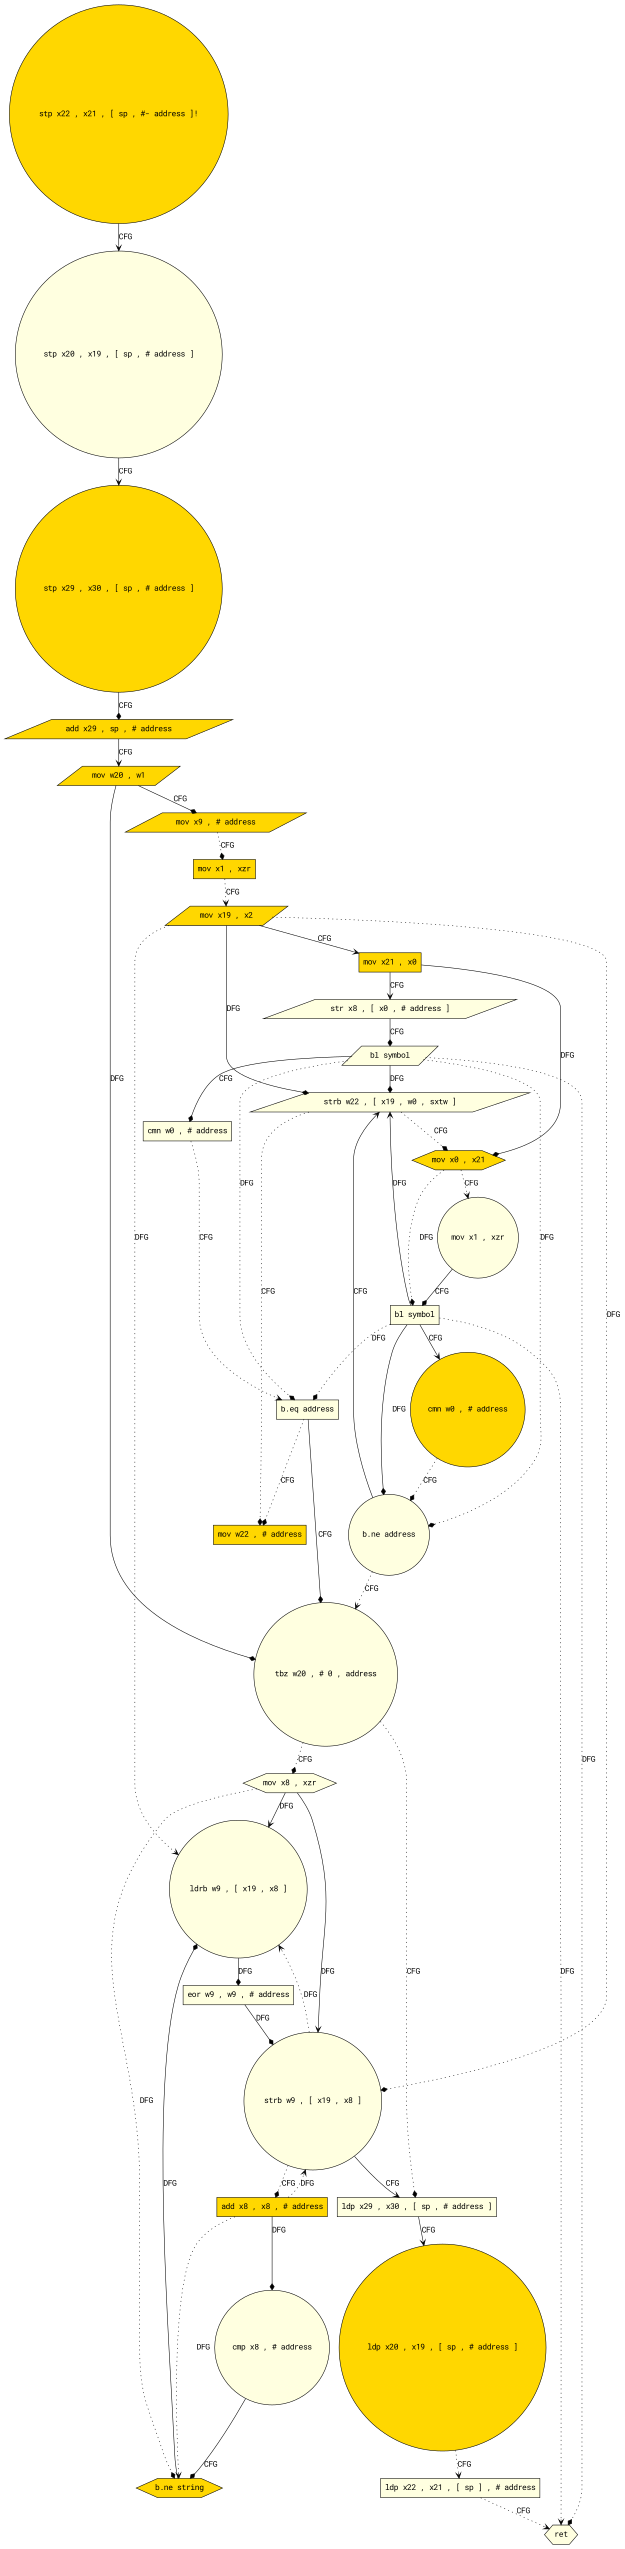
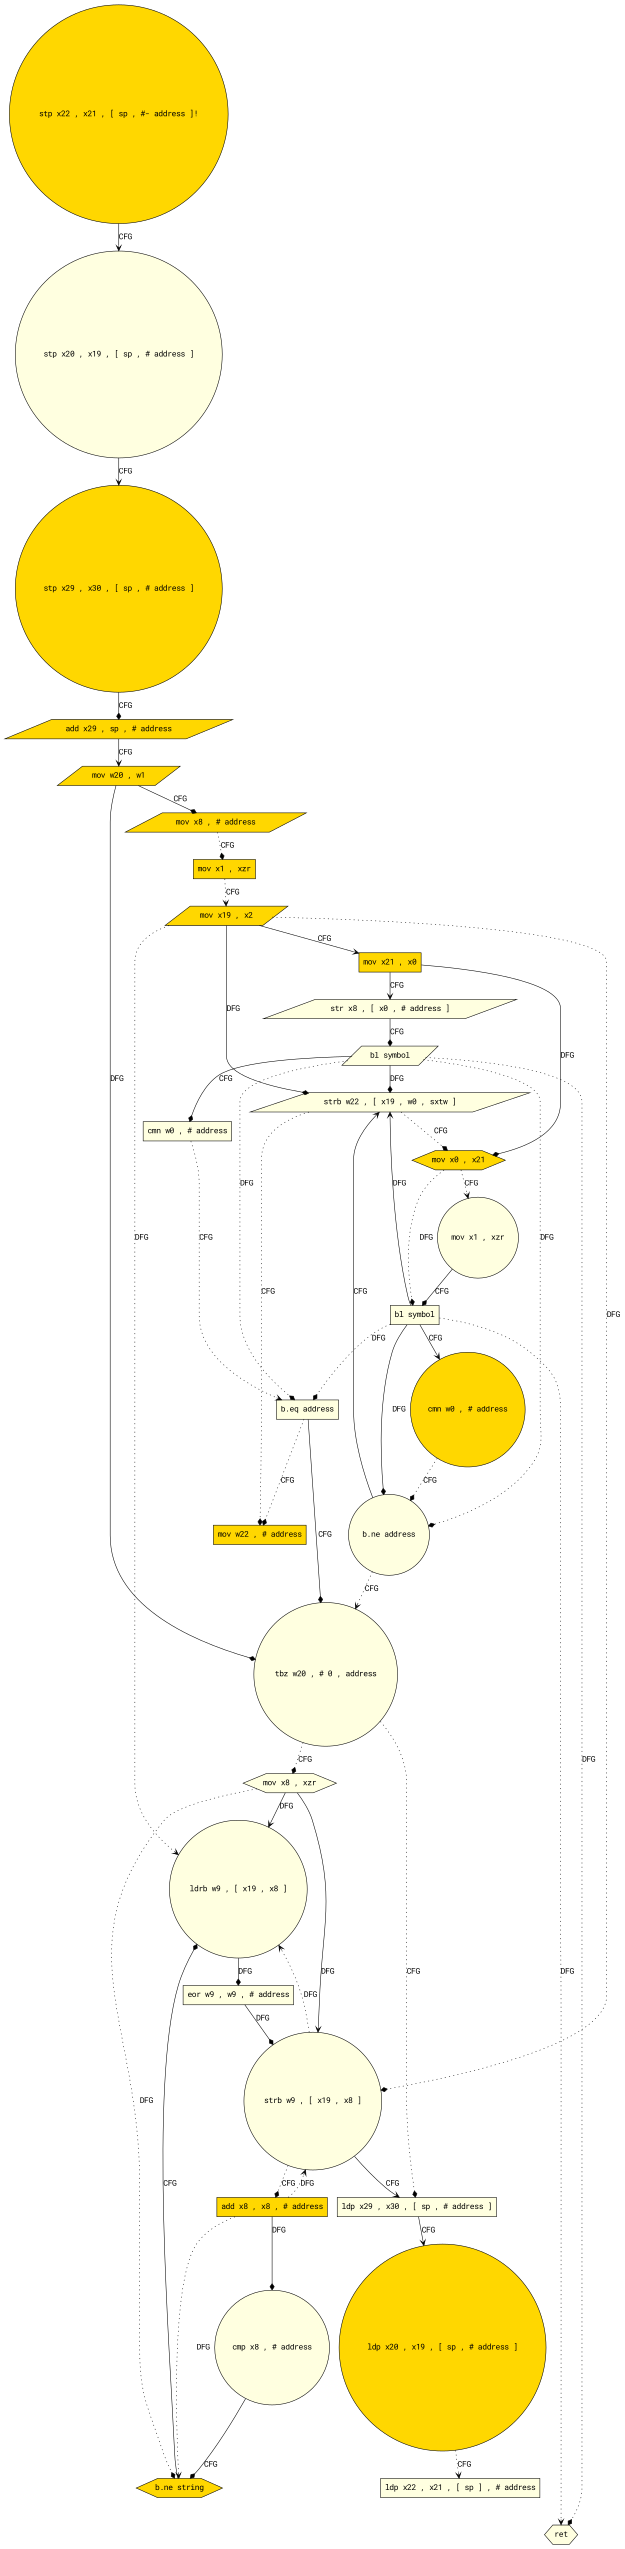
(216, 823) -> (216, 823)
(170, 2184) -> (170, 2184)
(513, 2512) -> none
